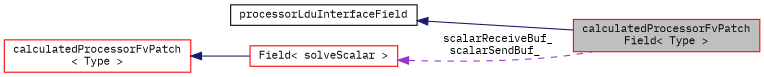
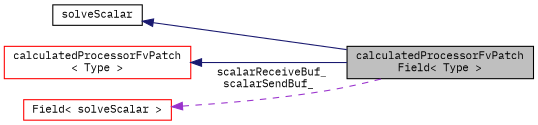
(324, 15) -> (98, 15)
(667, 36) -> (440, 63)
(226, 56) -> (274, 63)
